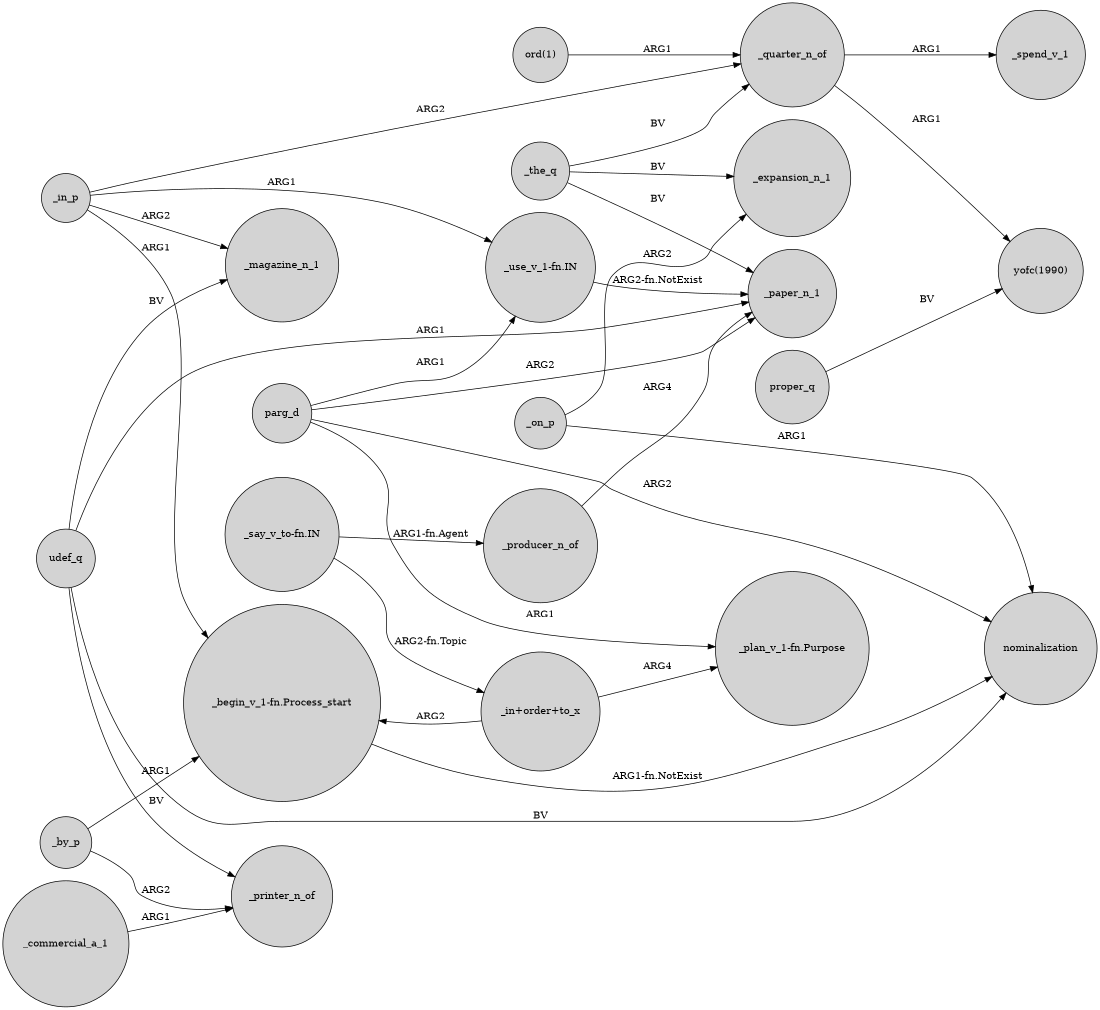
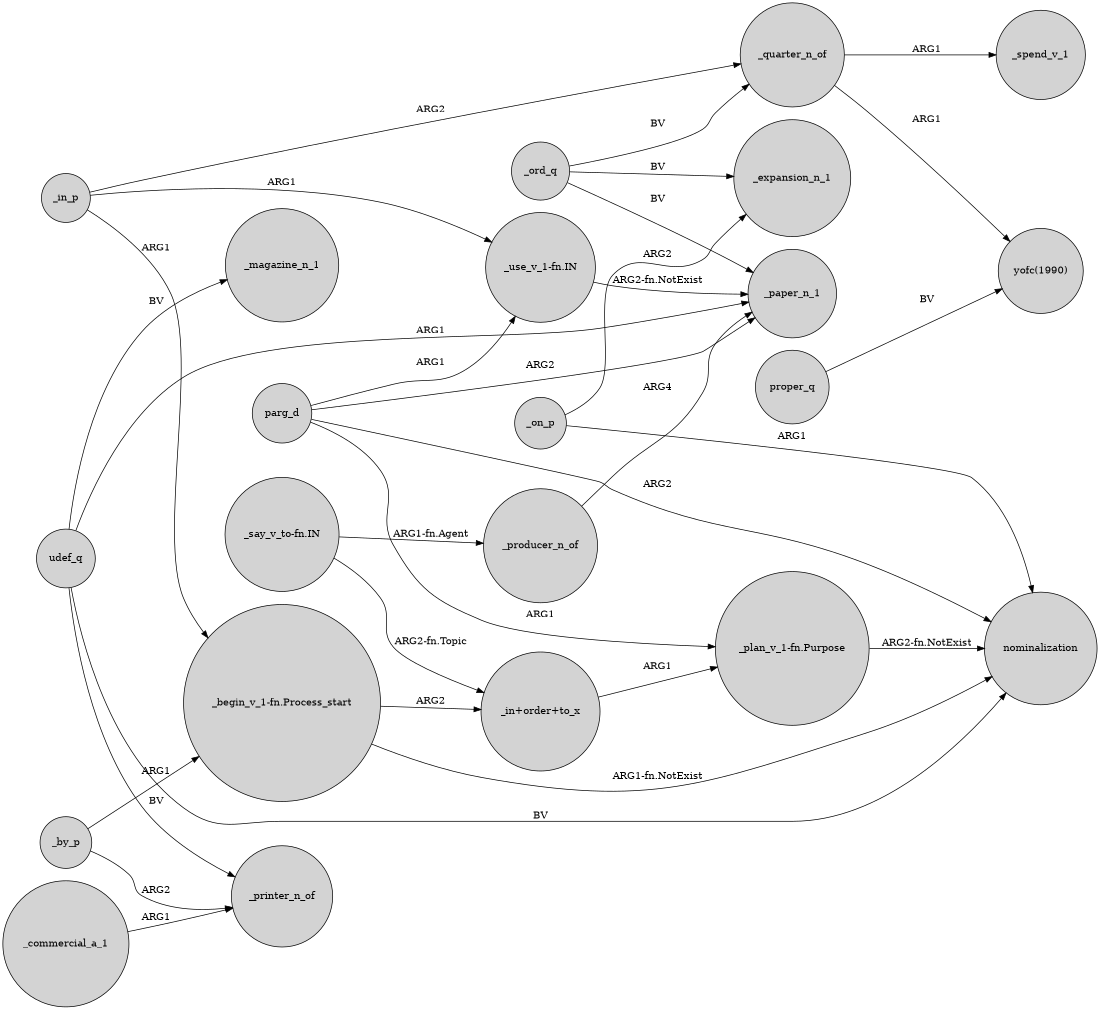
(541, 55) -> none
(541, 171) -> (541, 171)
(155, 226) -> none
none -> (923, 648)
(658, 667) -> (658, 667)
(434, 724) -> (427, 708)
